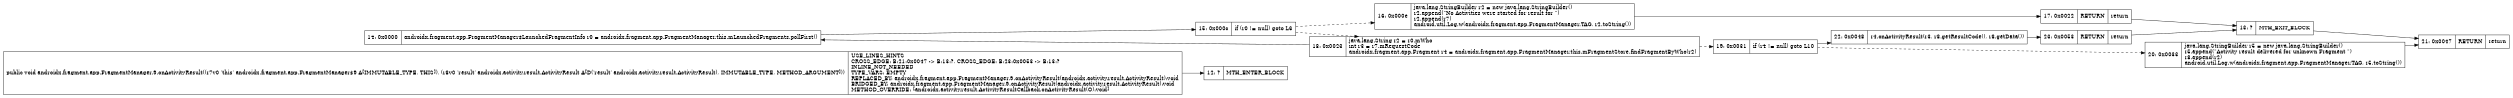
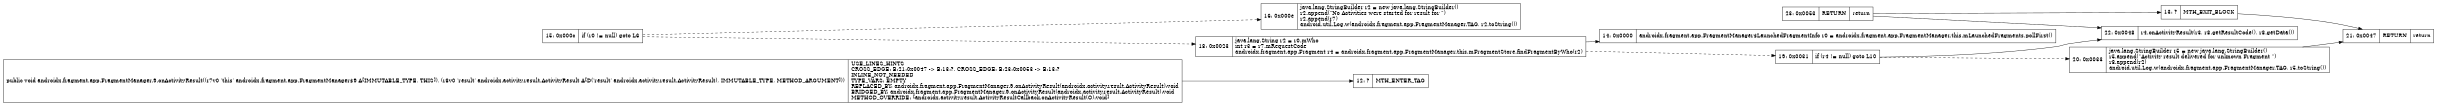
(2086, 16) -> none
(1006, 32) -> none
(2032, 37) -> (1985, 22)
(1255, 73) -> (1400, 81)
